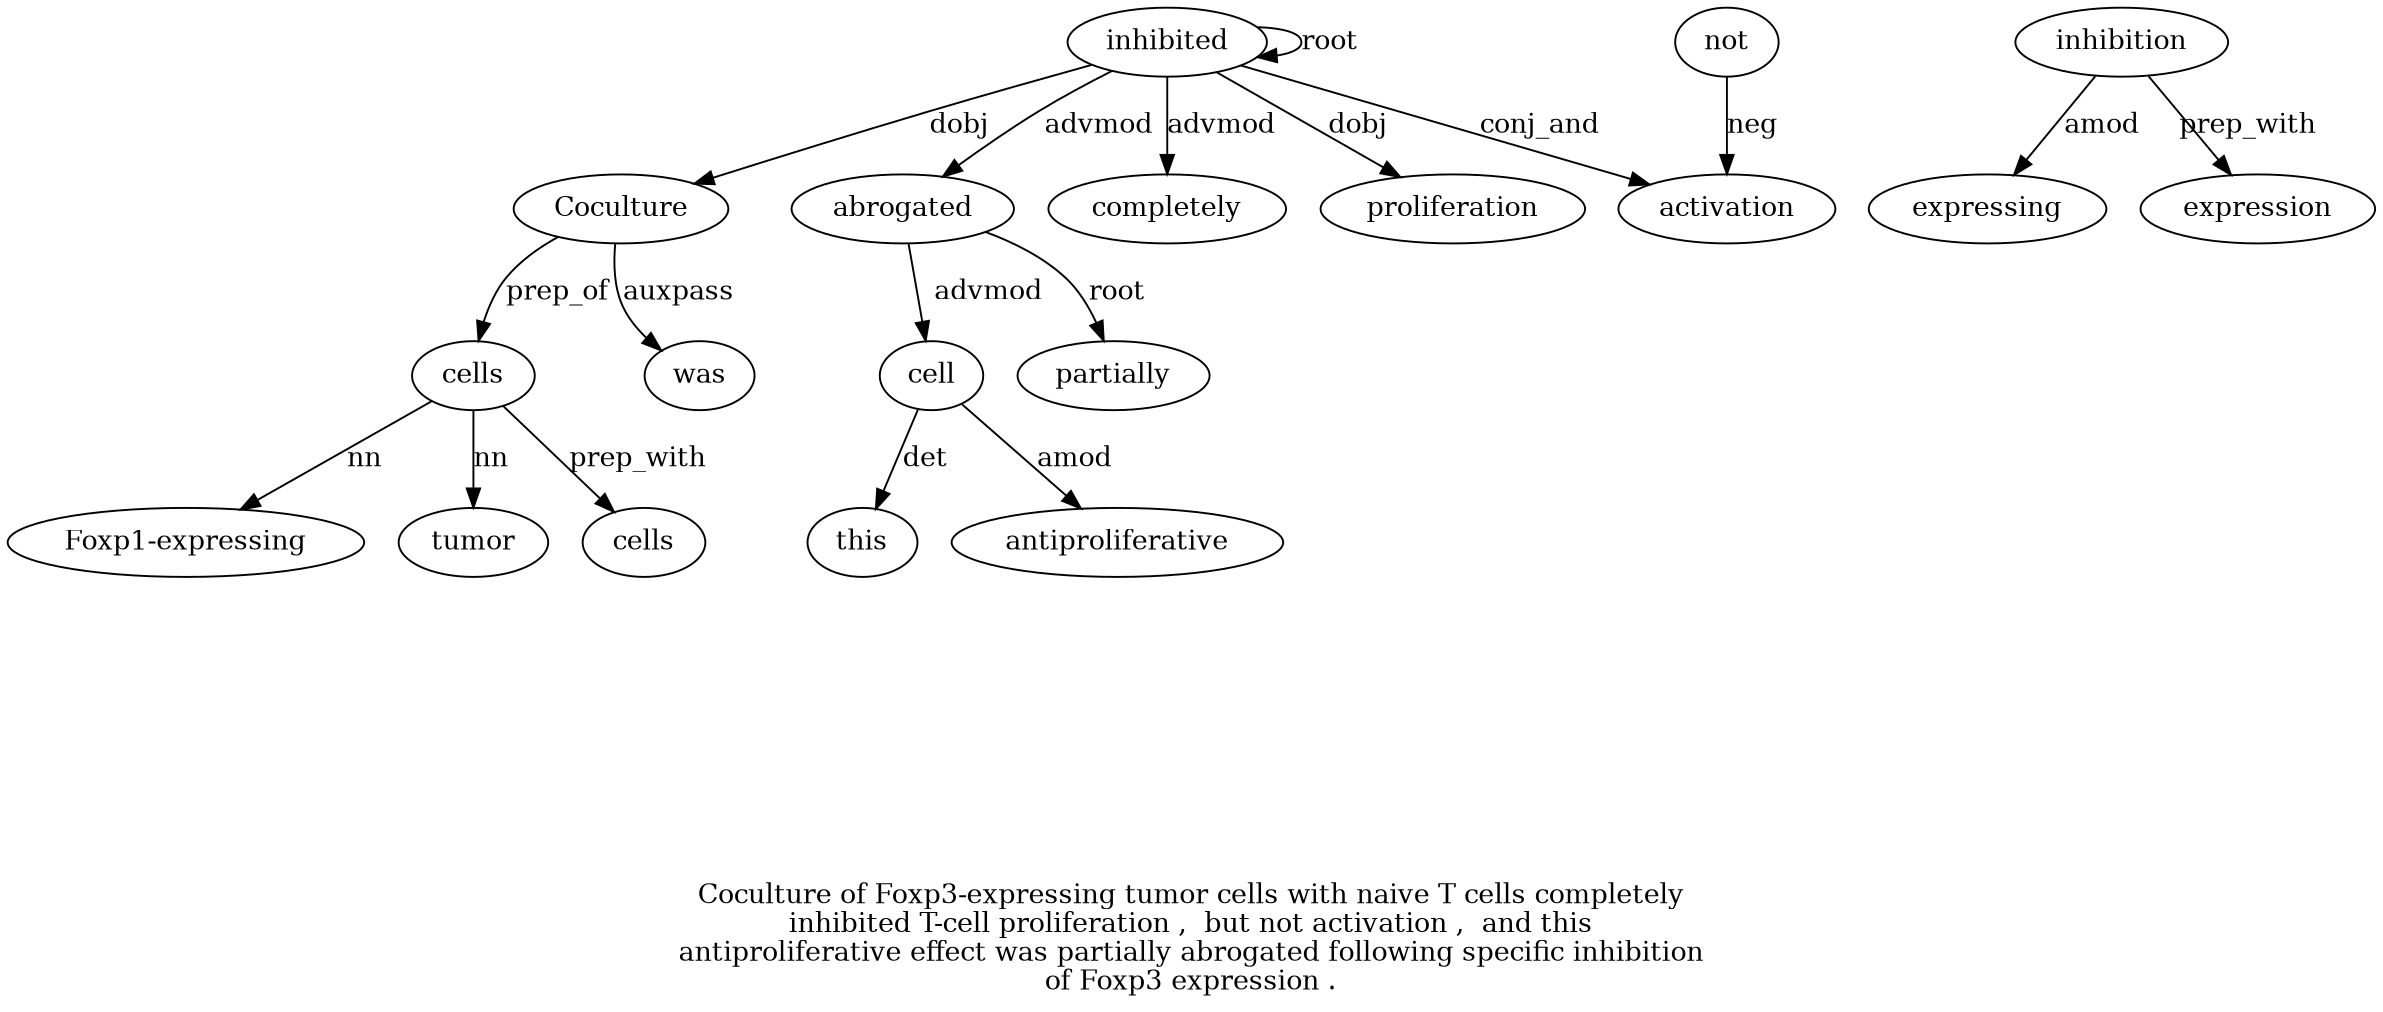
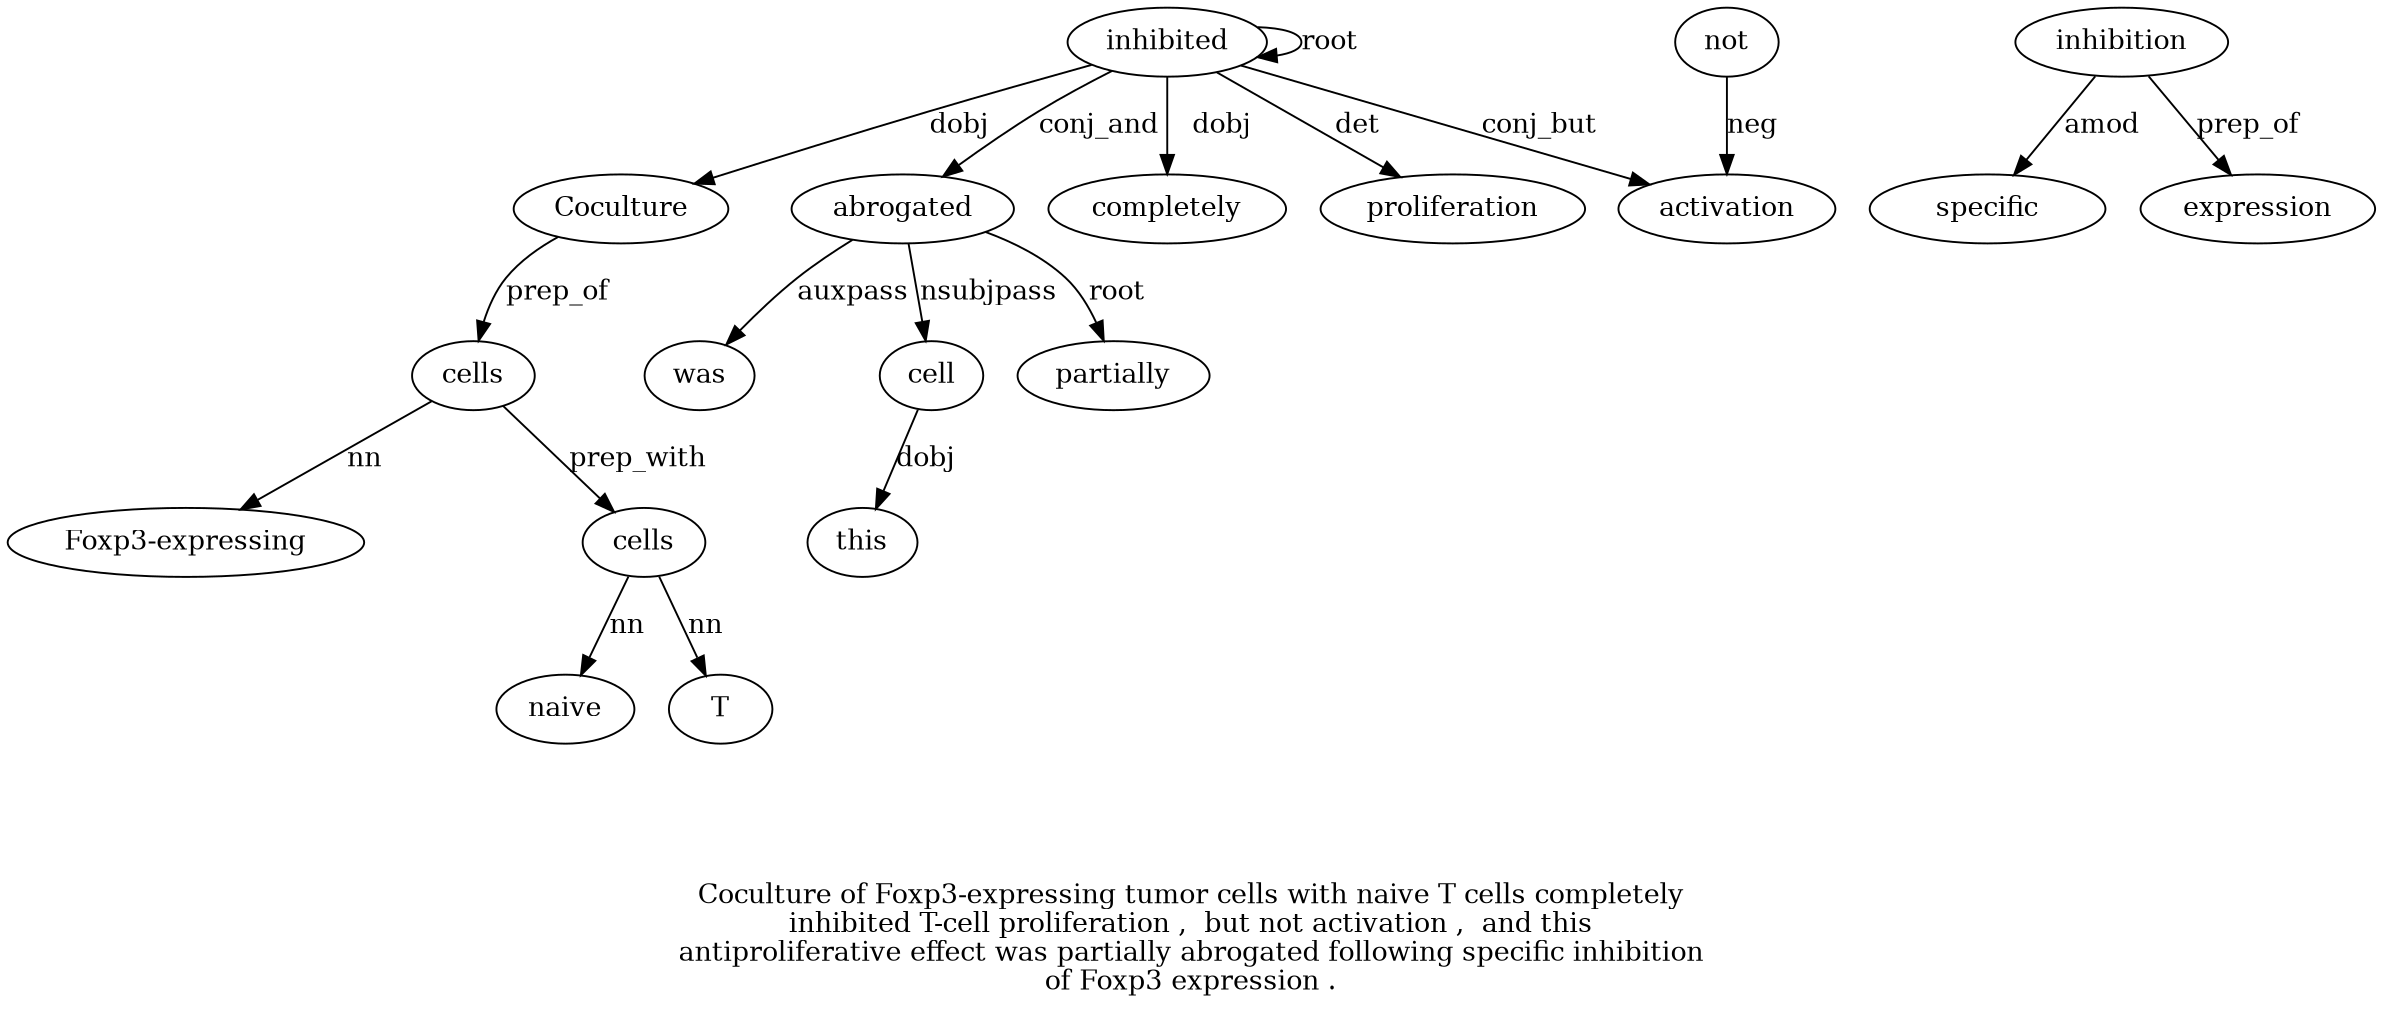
(1099, 126) -> (1099, 126)
(1222, 126) -> (1222, 126)
(1358, 126) -> (1358, 126)
(1540, 126) -> (1540, 126)
(2248, 126) -> (2248, 126)
(1988, 209) -> (1988, 209)
(989, 292) -> (989, 292)
(619, 295) -> (793, 281)
(926, 459) -> (926, 459)
(186, 542) -> (186, 542)
(473, 542) -> none
(1117, 542) -> none
none -> (565, 709)
none -> (721, 709)
